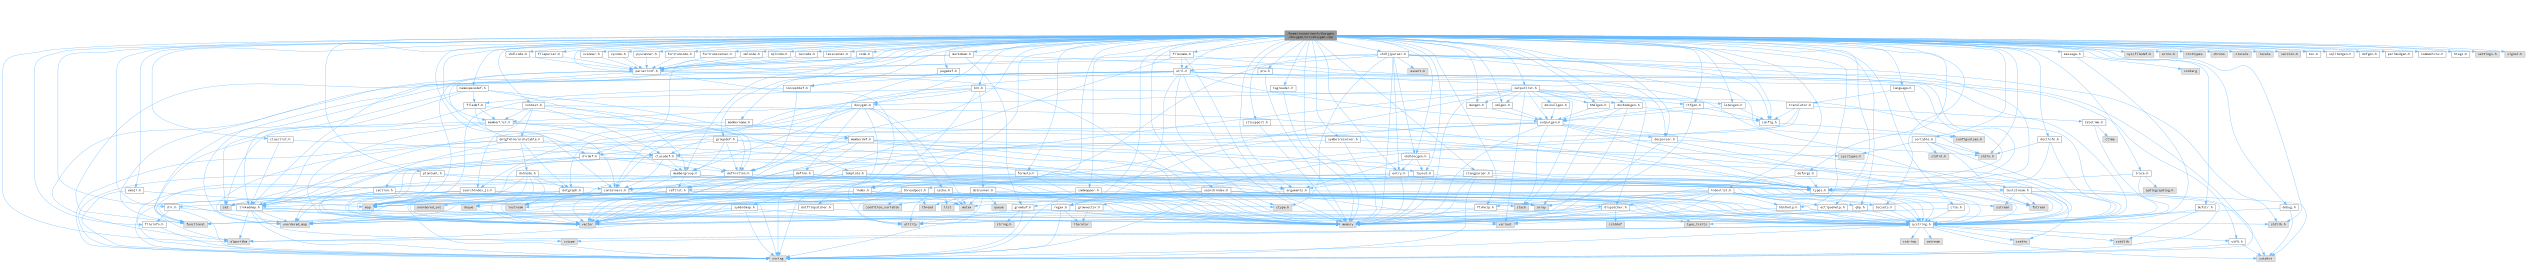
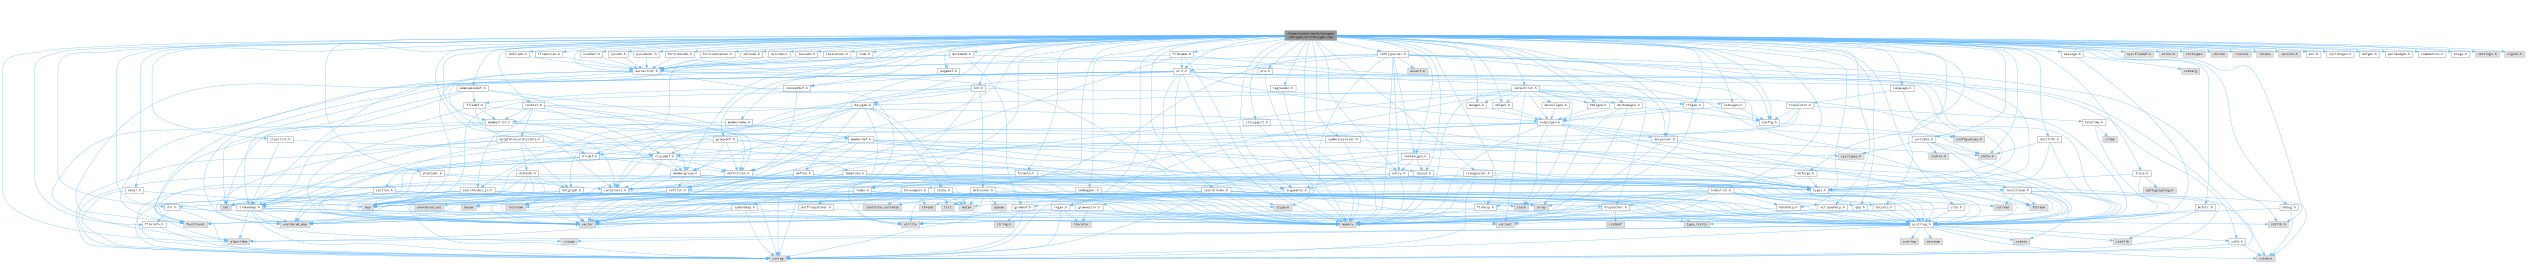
(546, 220) -> (677, 195)
